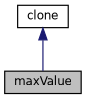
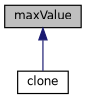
(43, 56) -> (43, 56)
